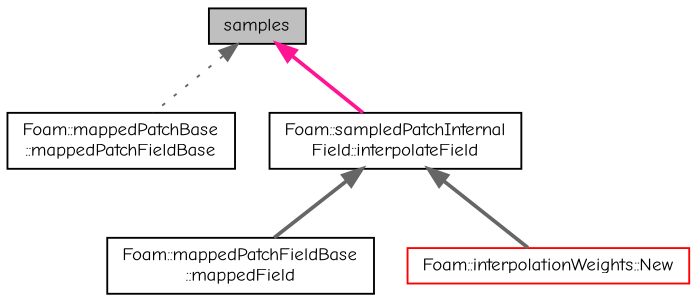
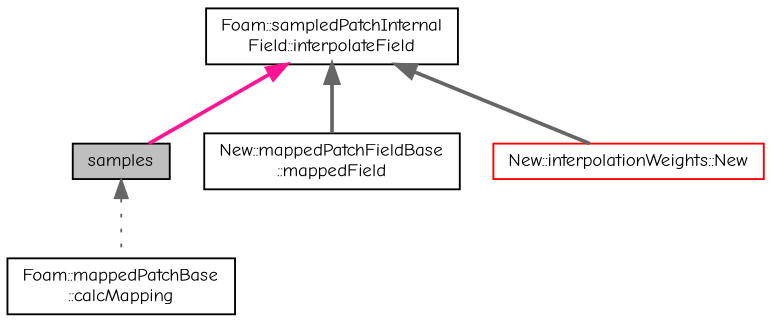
(327, 84) -> (209, 109)
(121, 141) -> (121, 286)
(241, 266) -> (332, 161)
(548, 266) -> (629, 161)
